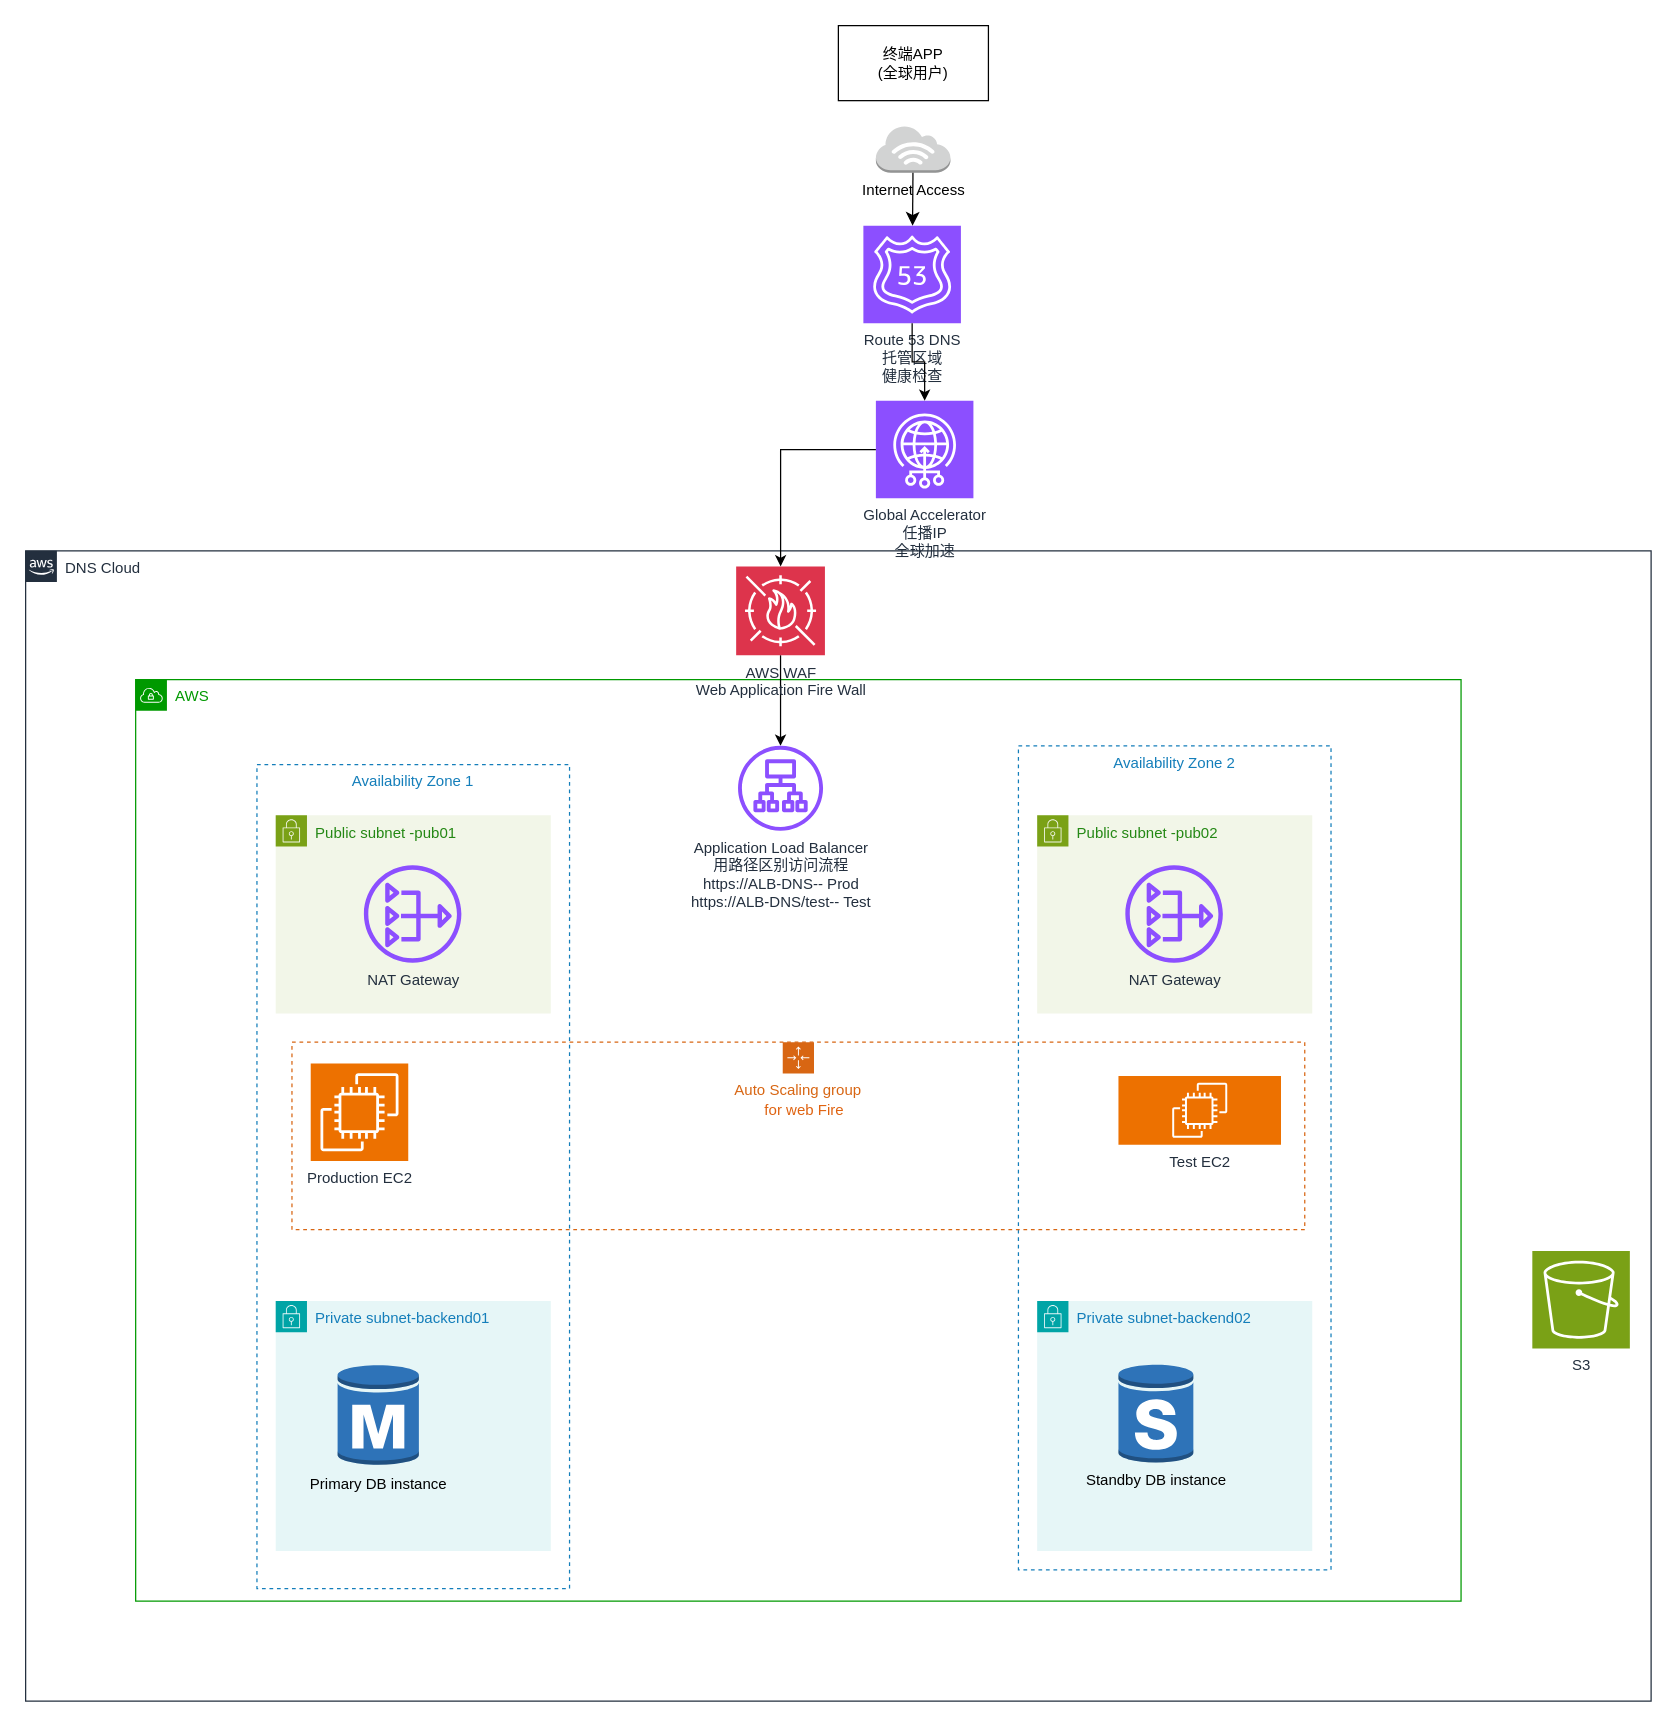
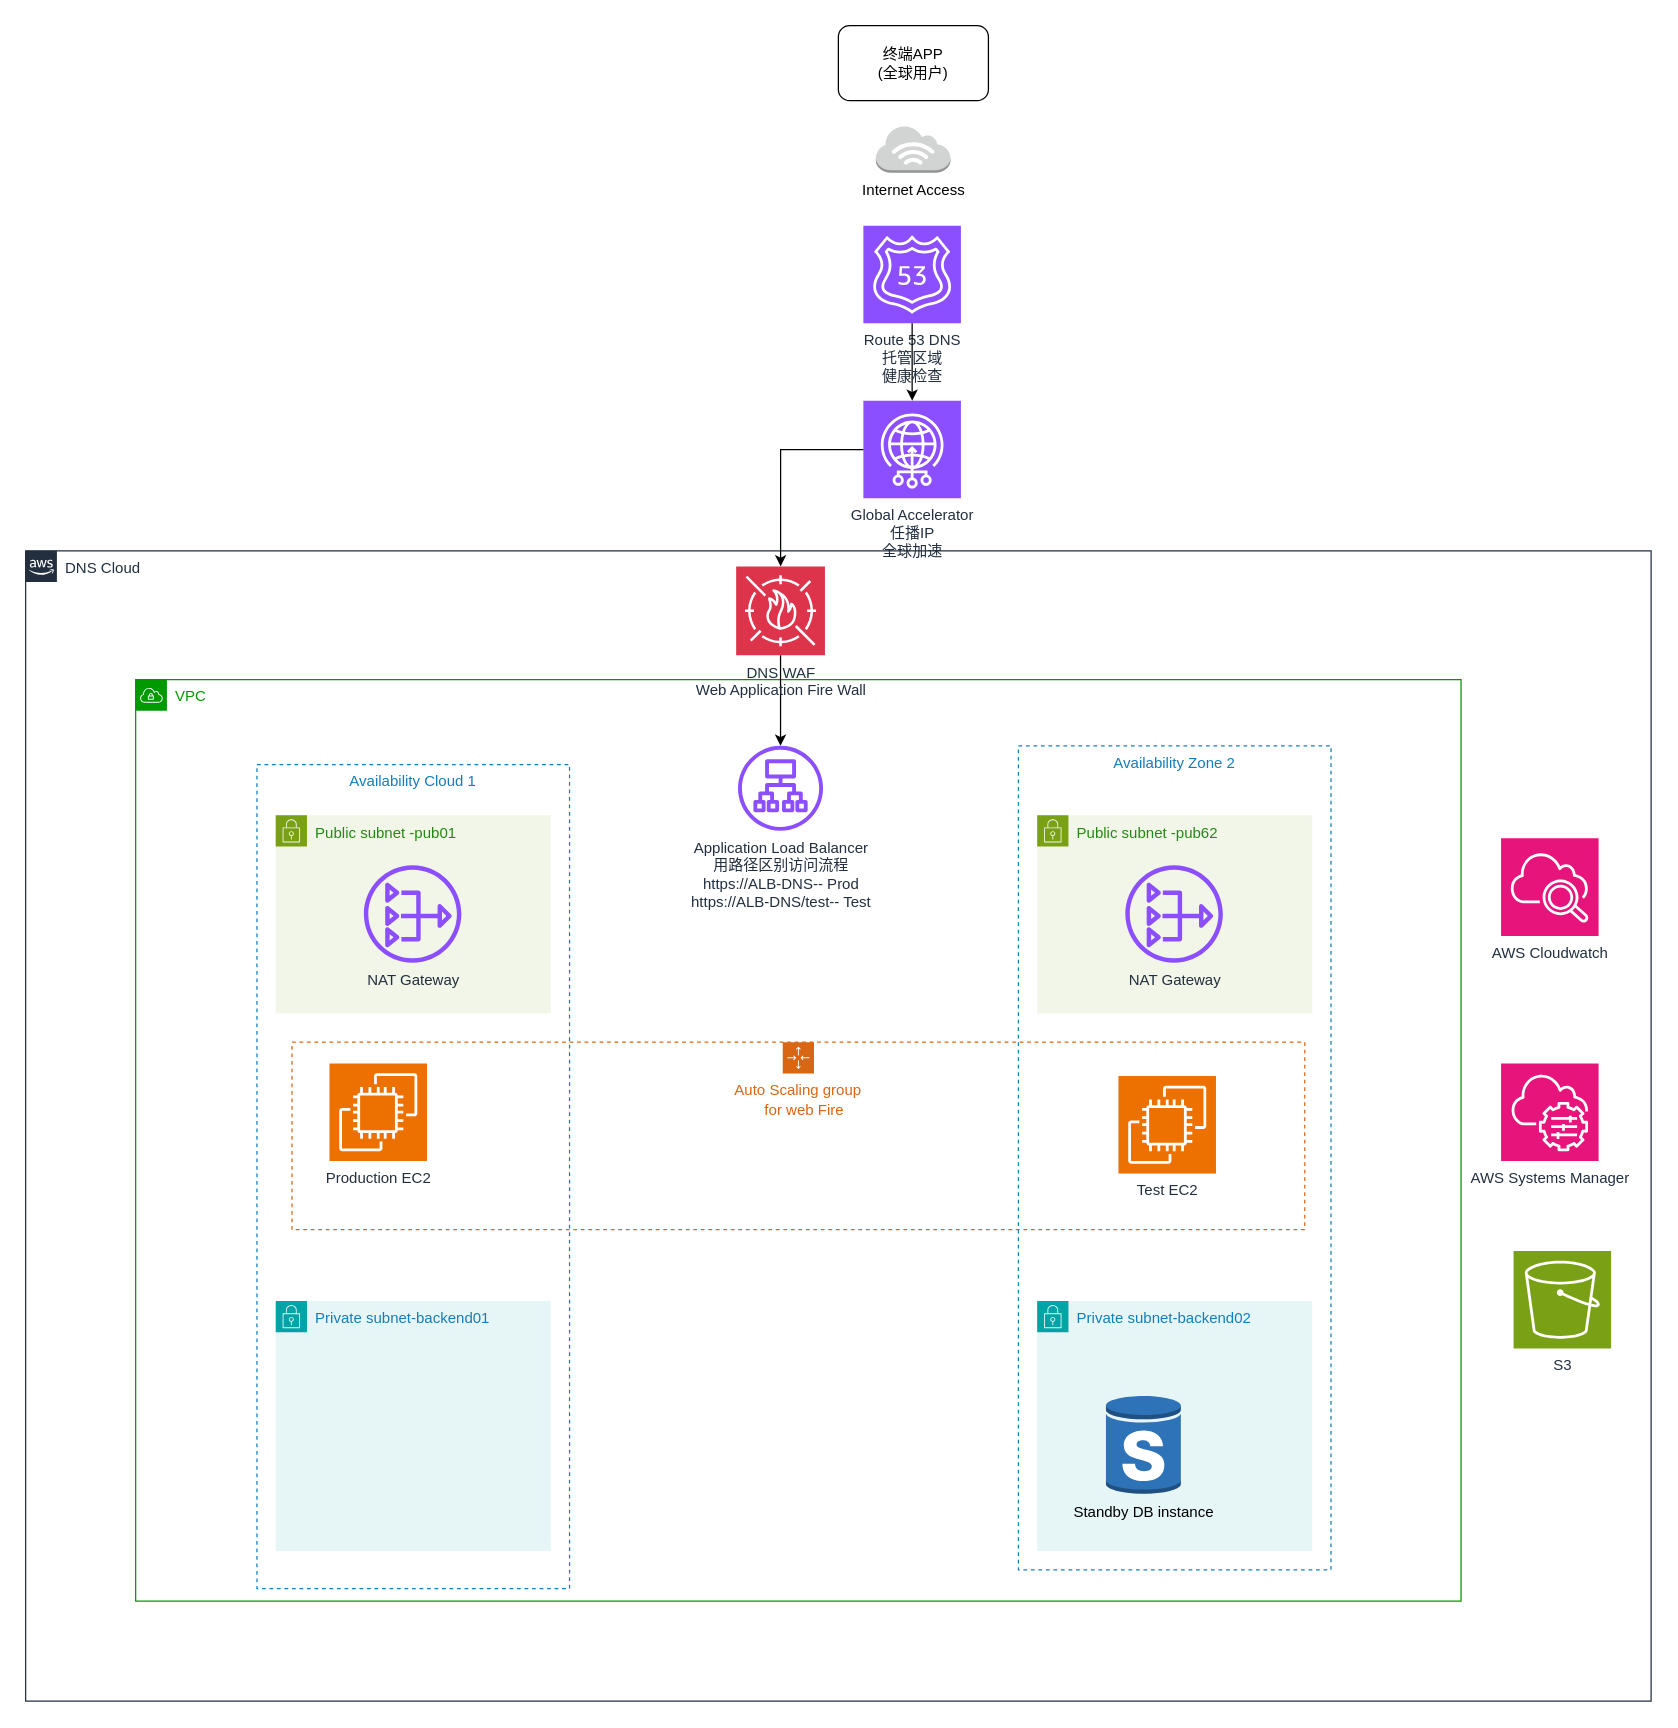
(913, 63) -> (913, 63)
(913, 195) -> none
(924, 449) -> (912, 449)
(781, 682) -> (781, 682)
(188, 697) -> (188, 697)
(413, 782) -> (413, 782)
(1153, 833) -> (1153, 833)
none -> (1549, 887)
(1199, 1110) -> (1167, 1124)
(359, 1112) -> (378, 1112)
none -> (1549, 1112)
(1581, 1299) -> (1562, 1299)
(1156, 1413) -> (1143, 1444)
(378, 1415) -> none
